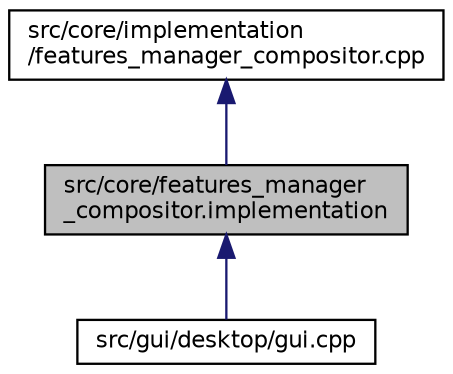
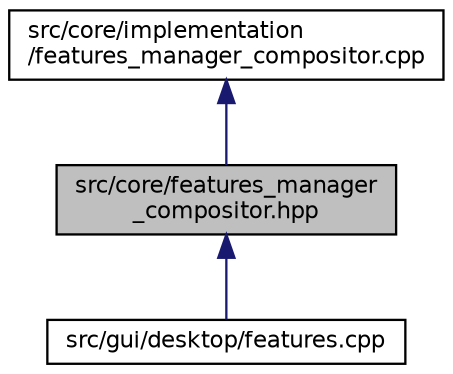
(226, 200) -> (226, 200)
(226, 342) -> (226, 342)
